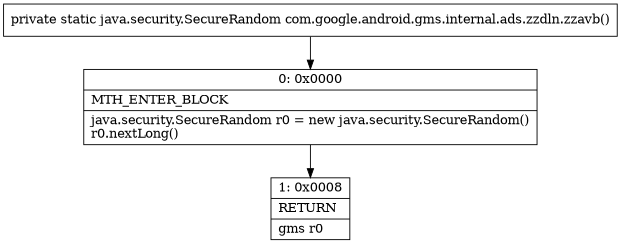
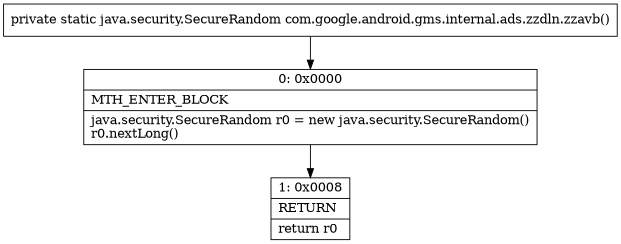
(301, 229) -> (308, 229)
